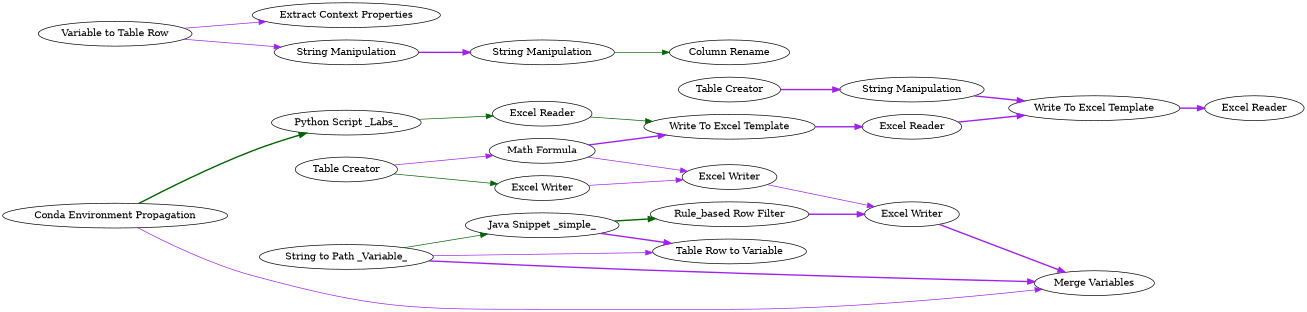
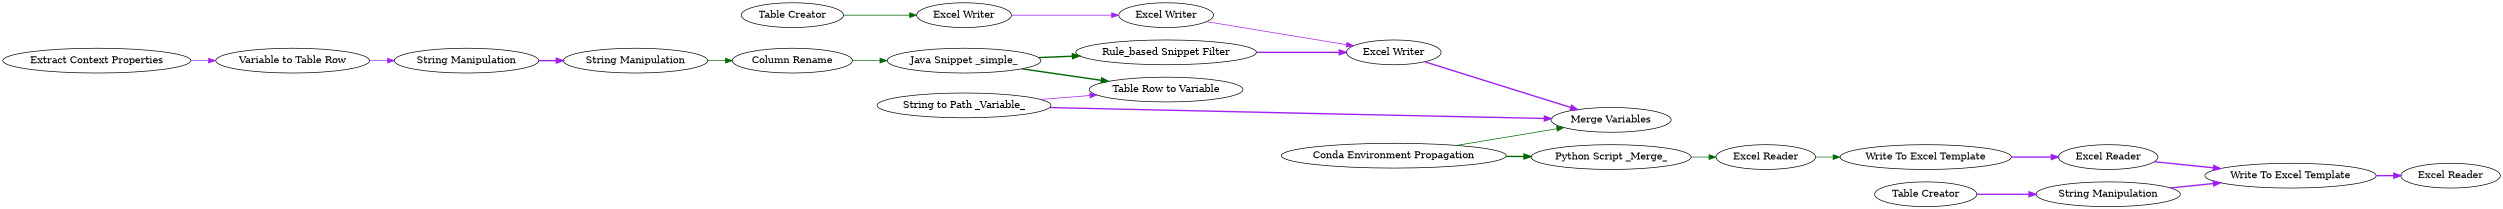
(222, 25) -> (200, 61)
(346, 123) -> (1611, 157)
(542, 151) -> none
(730, 214) -> (1166, 52)
(632, 238) -> (1062, 75)
(442, 241) -> (866, 61)
(580, 309) -> (1507, 137)
